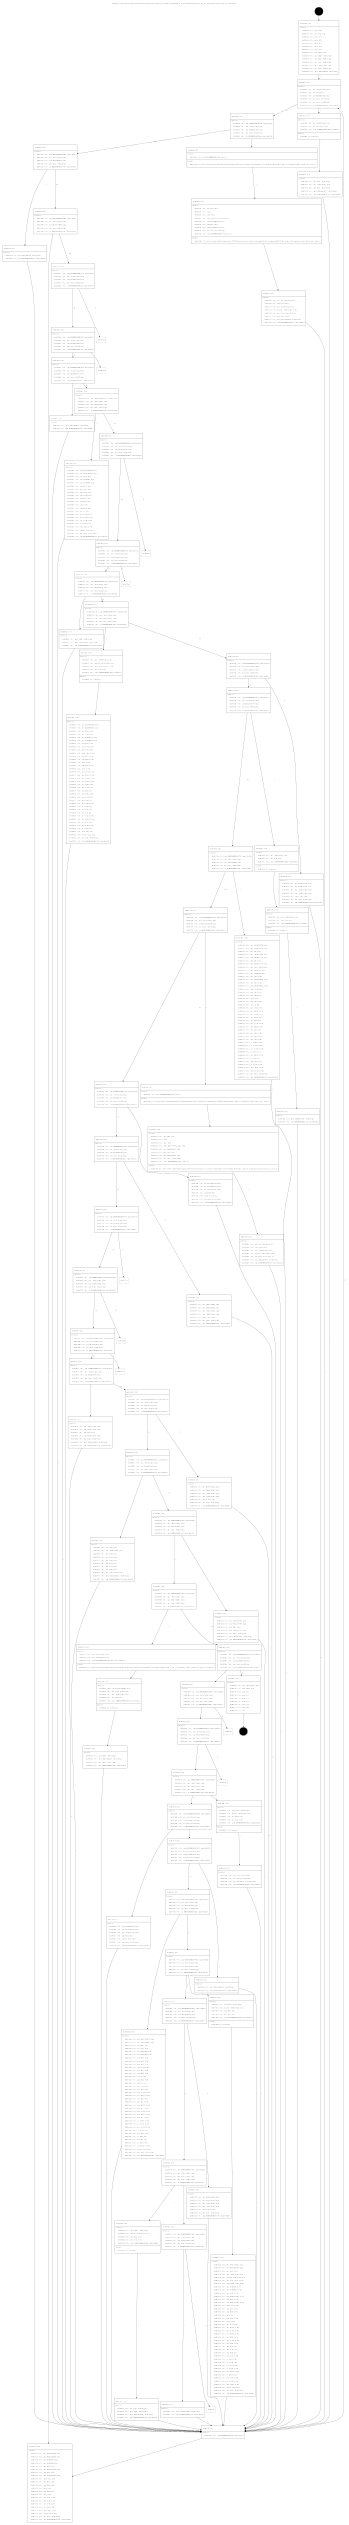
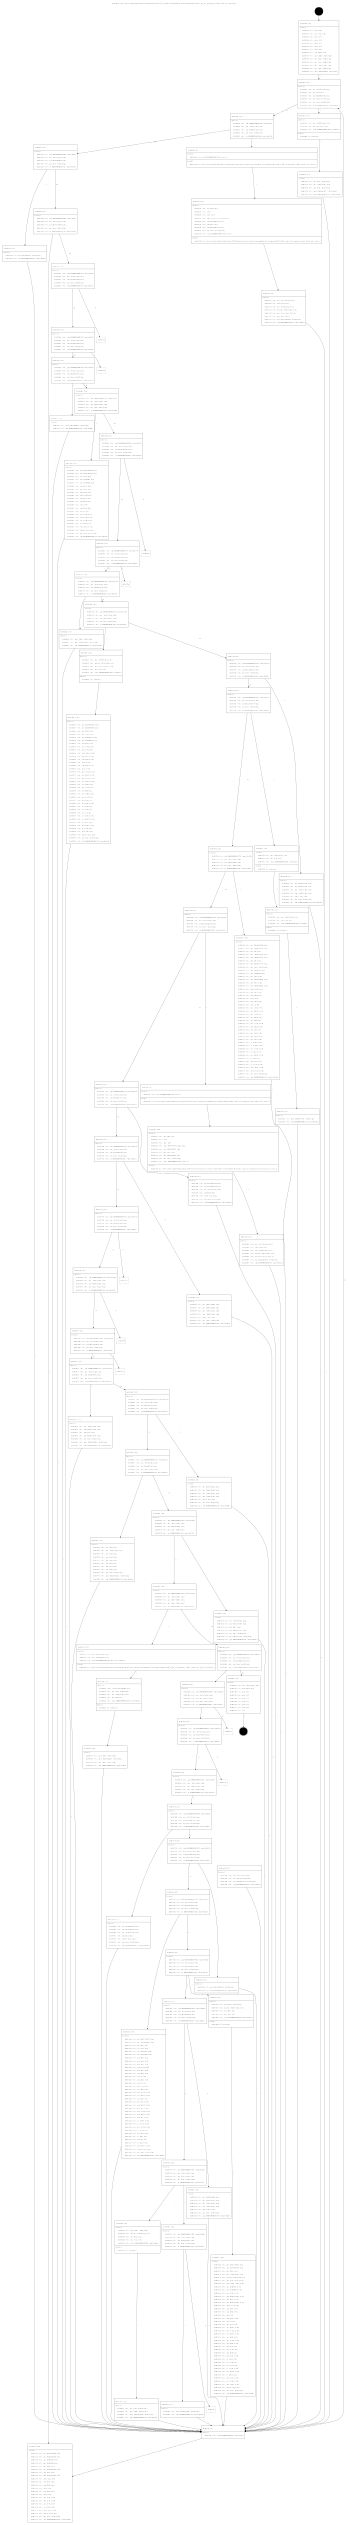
(239, 1817) -> none
